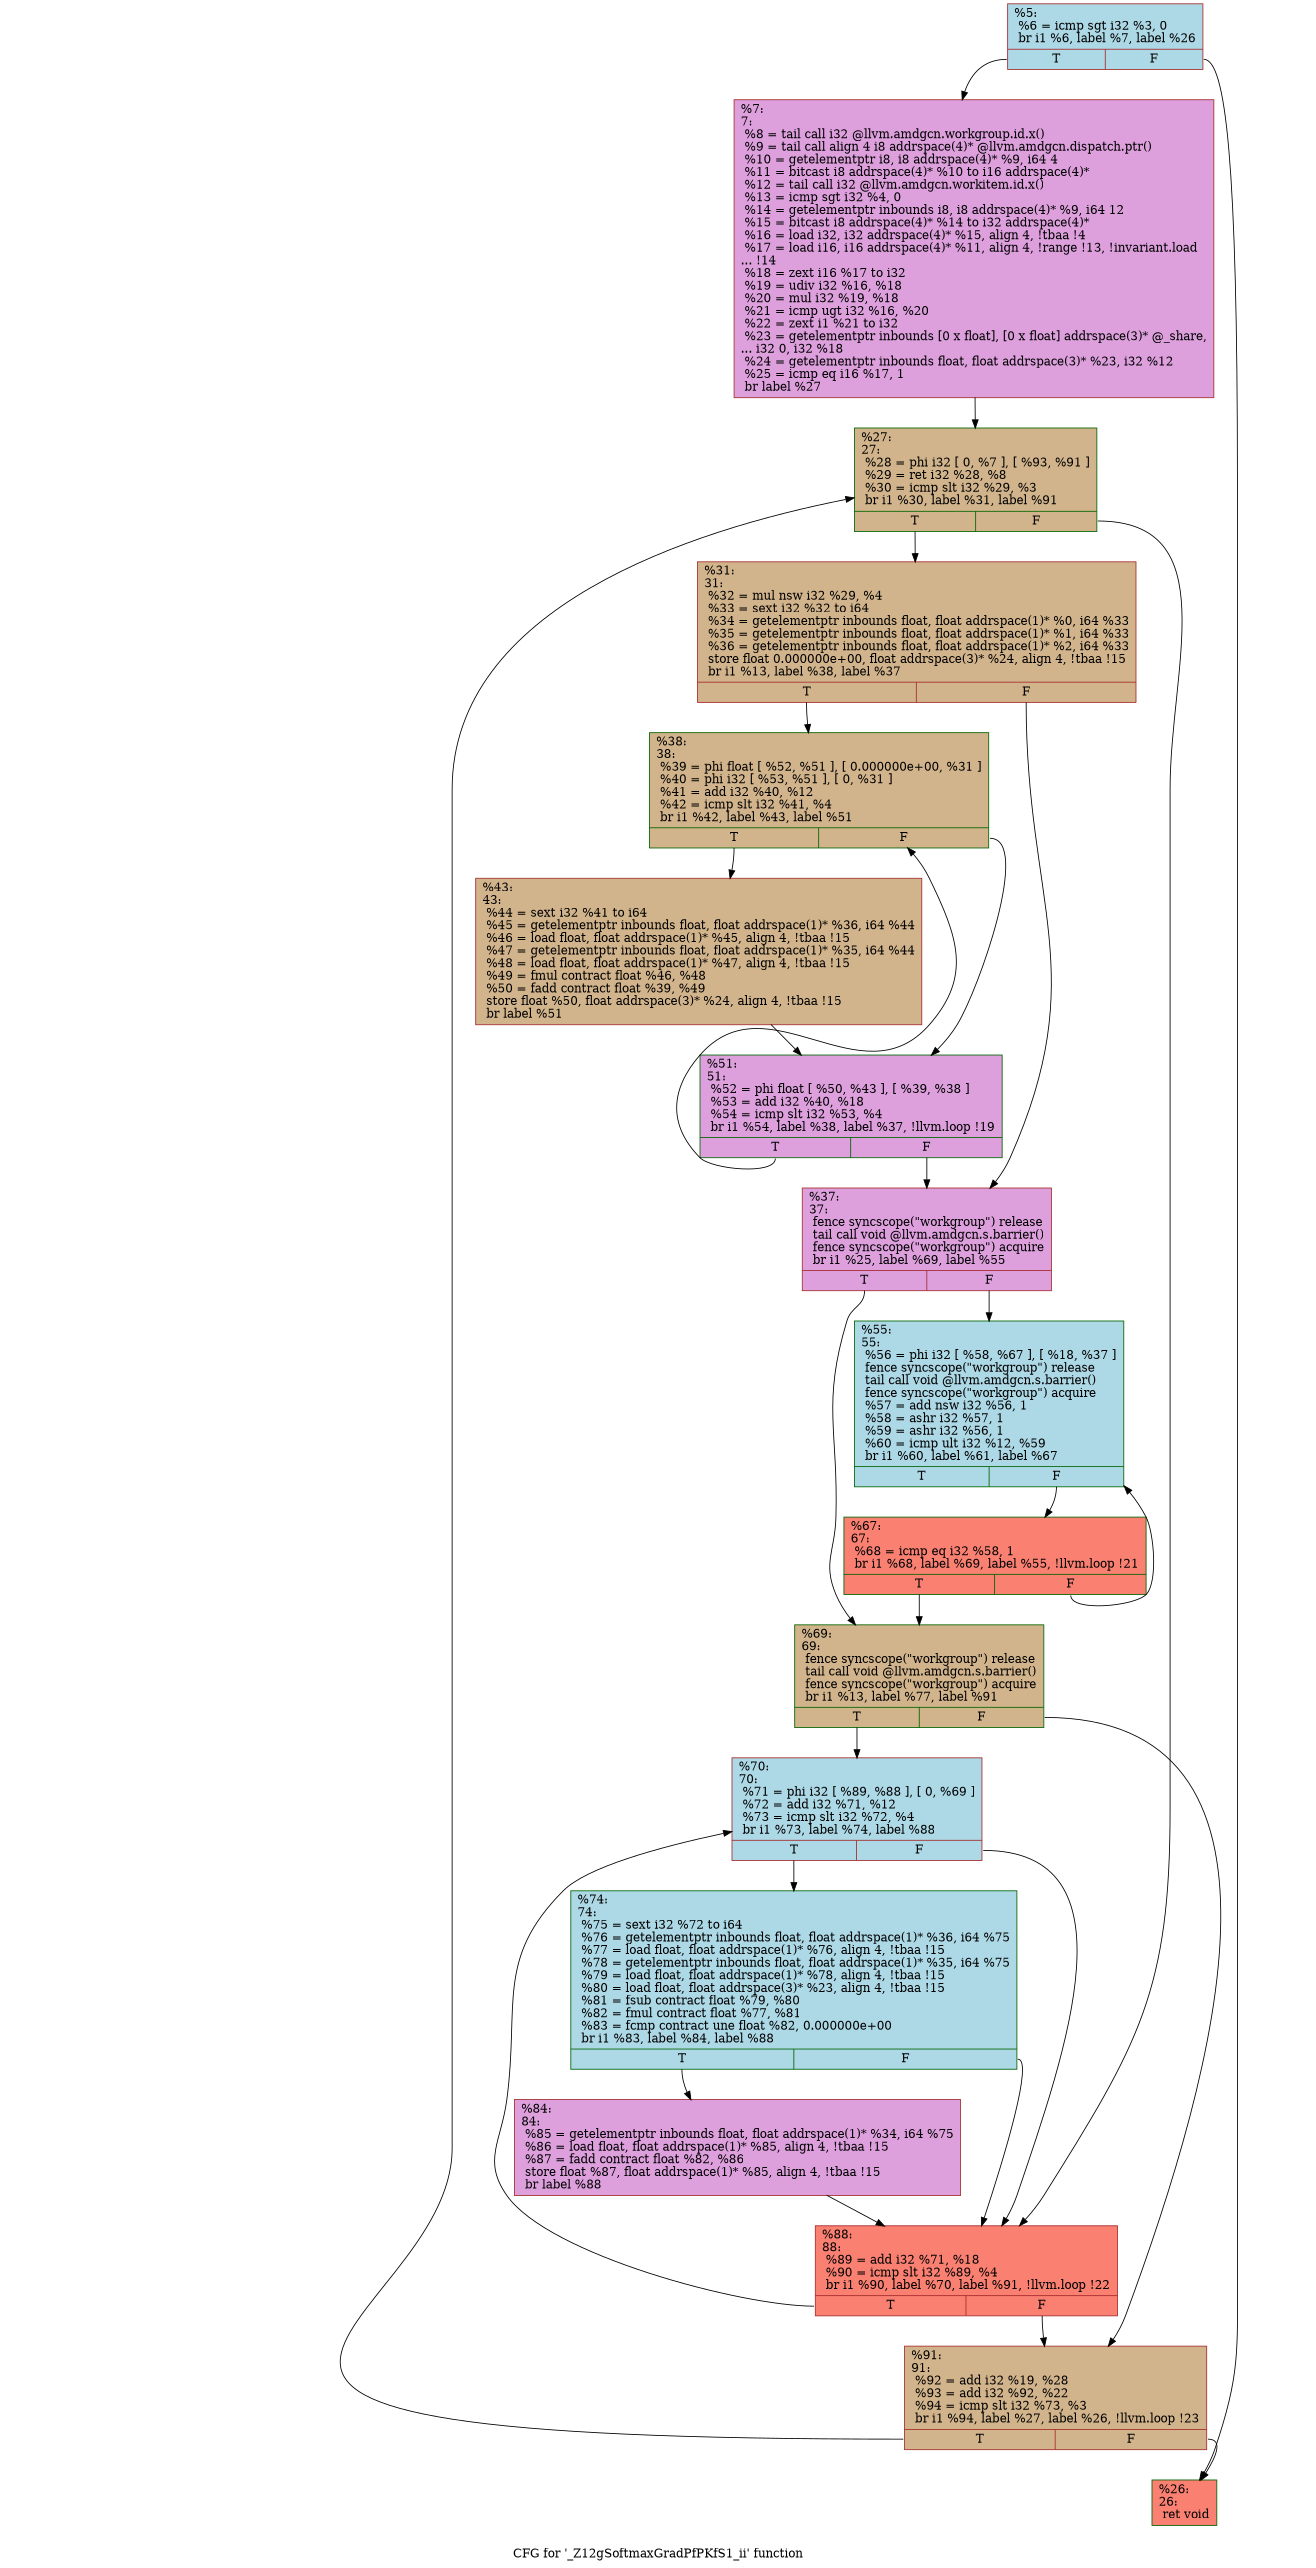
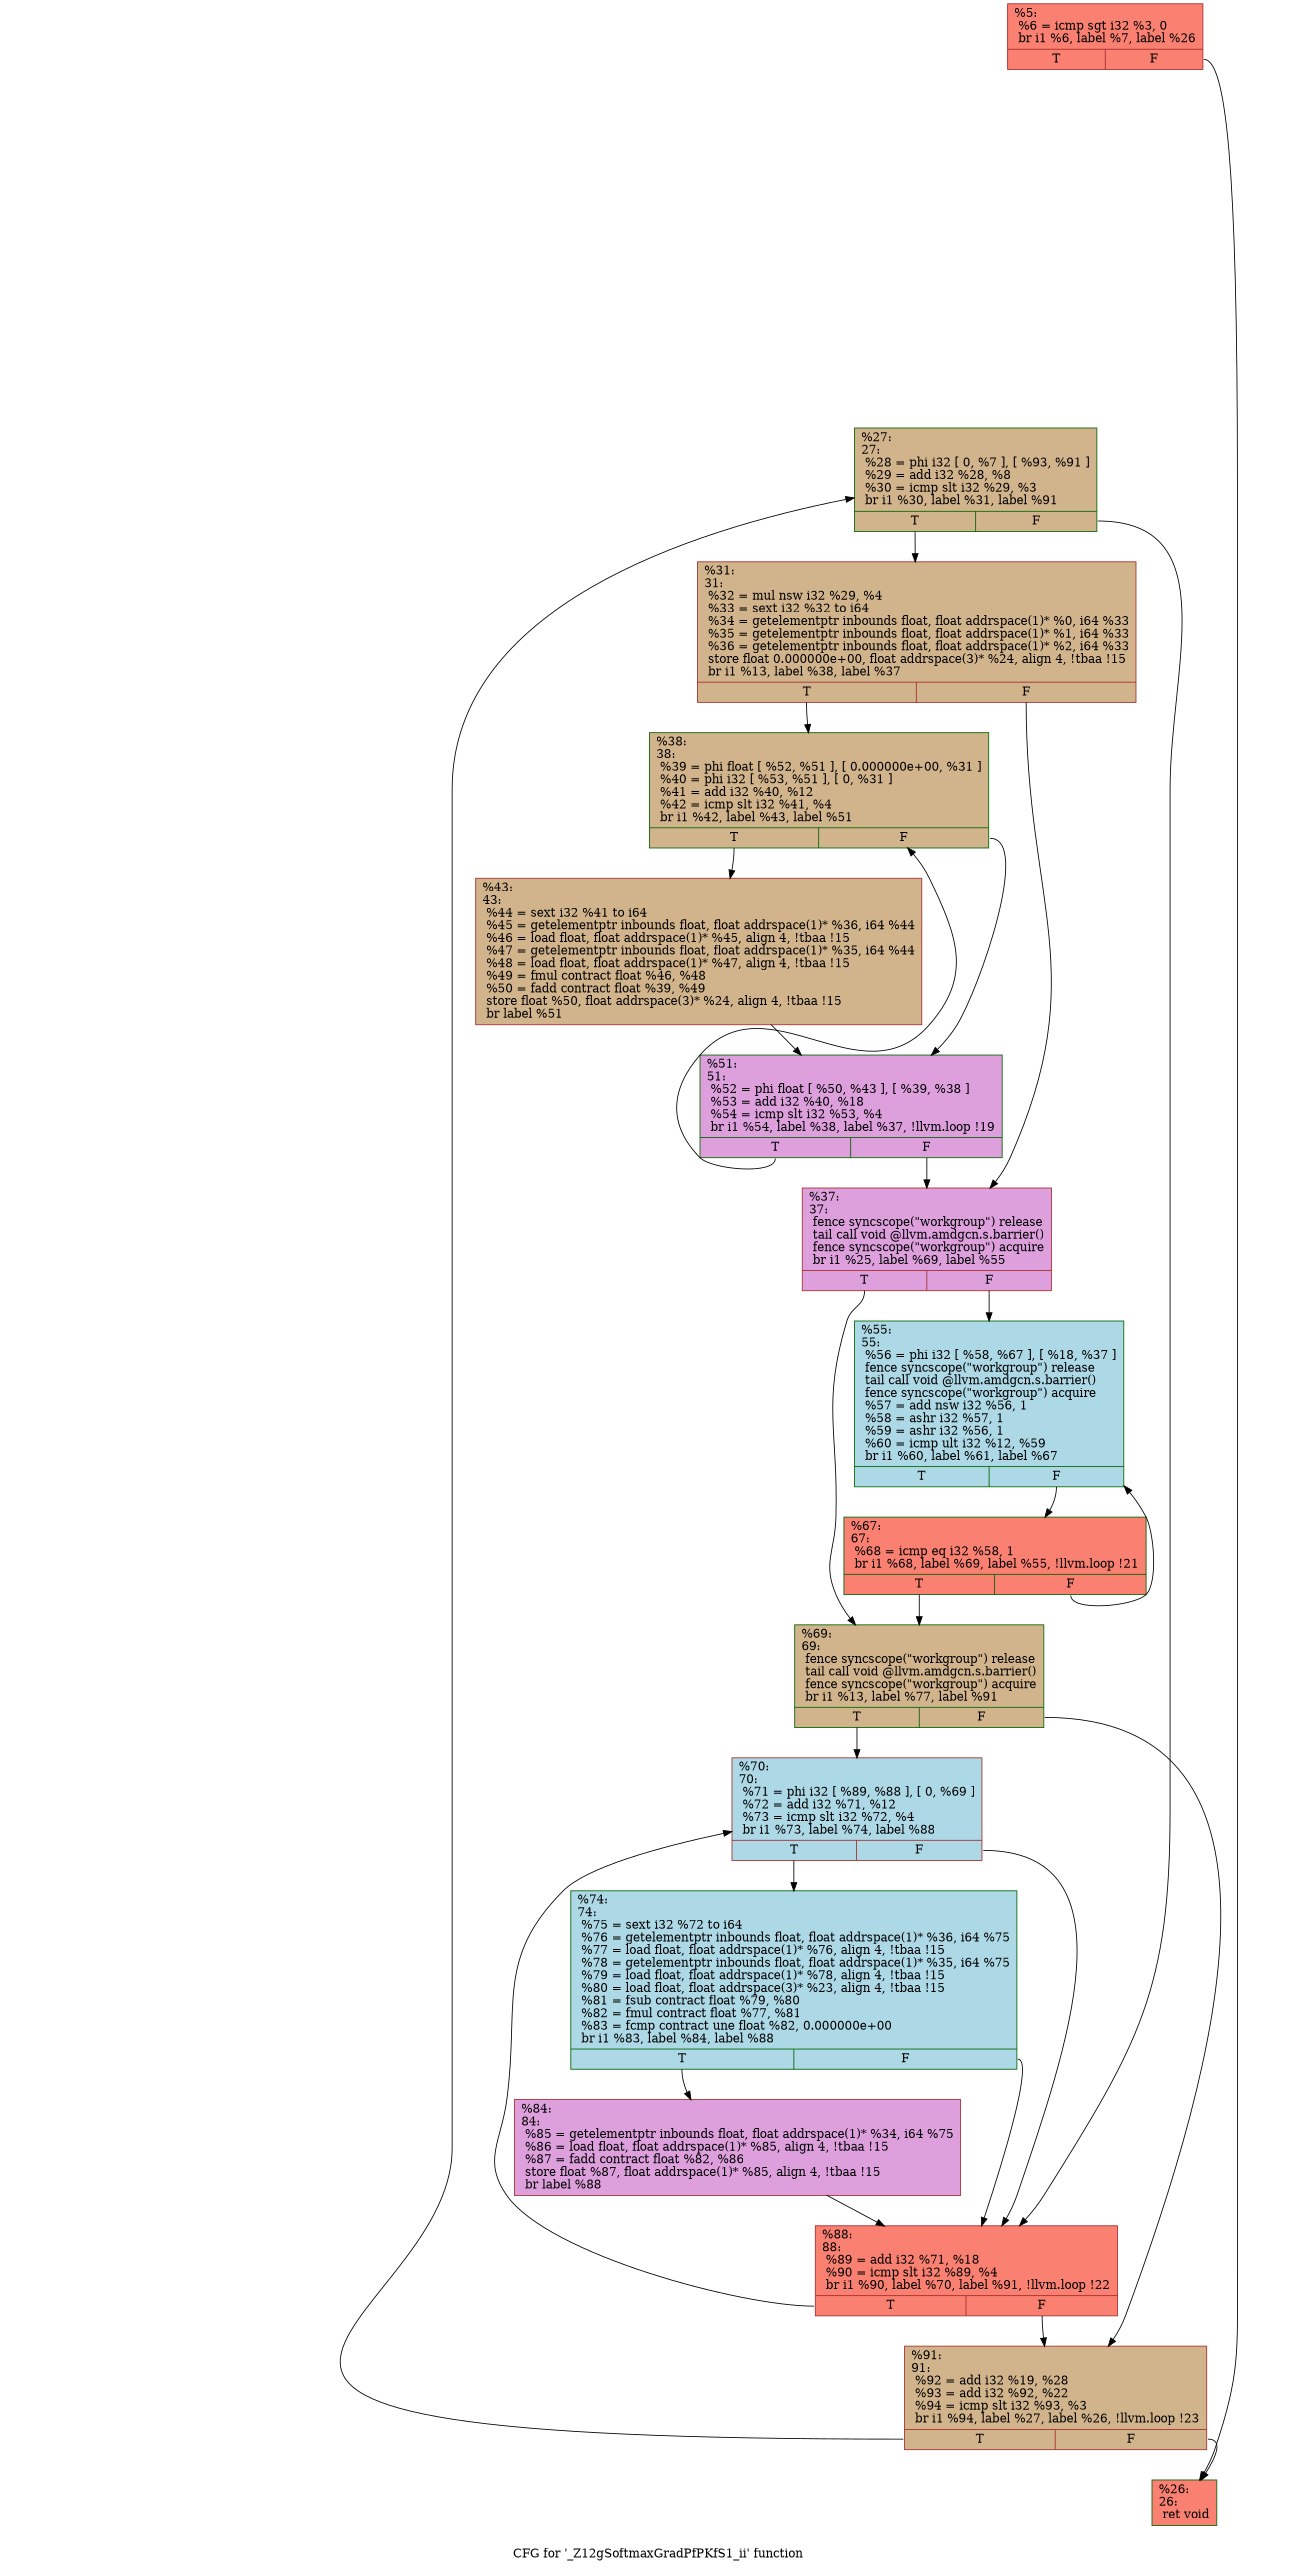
(1105, 37) -> (1105, 37)
(974, 249) -> none
(934, 476) -> (936, 476)
(999, 2406) -> (999, 2406)
